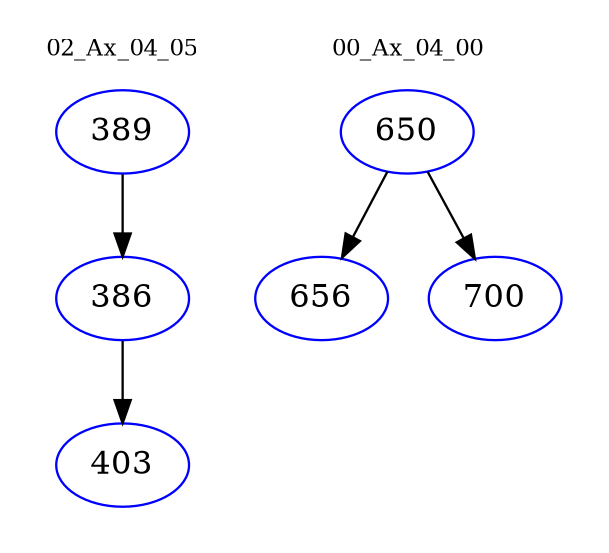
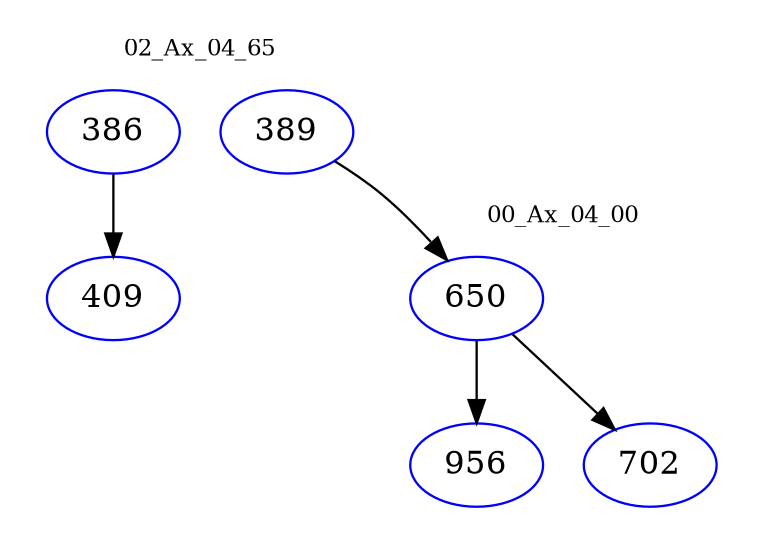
(123, 50) -> (200, 50)
(123, 204) -> (407, 217)
(322, 298) -> (477, 465)
(495, 298) -> (650, 465)
(123, 465) -> (113, 298)
